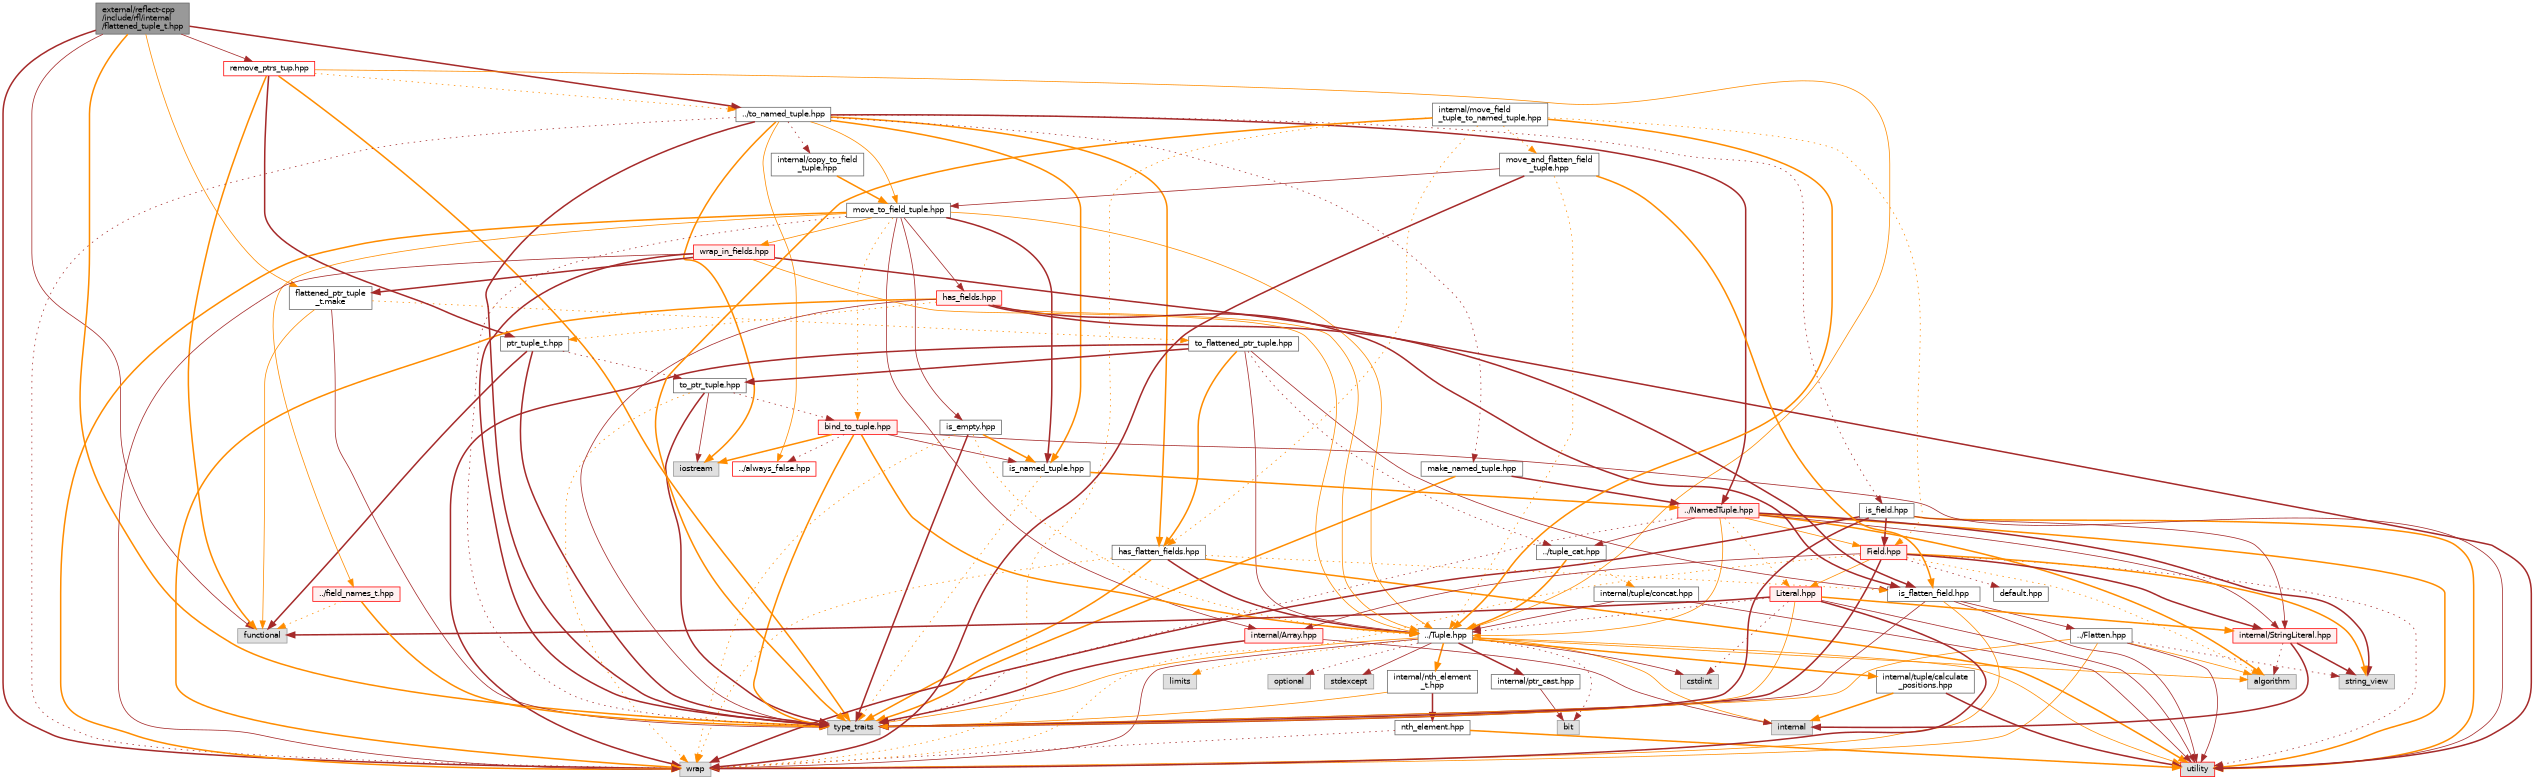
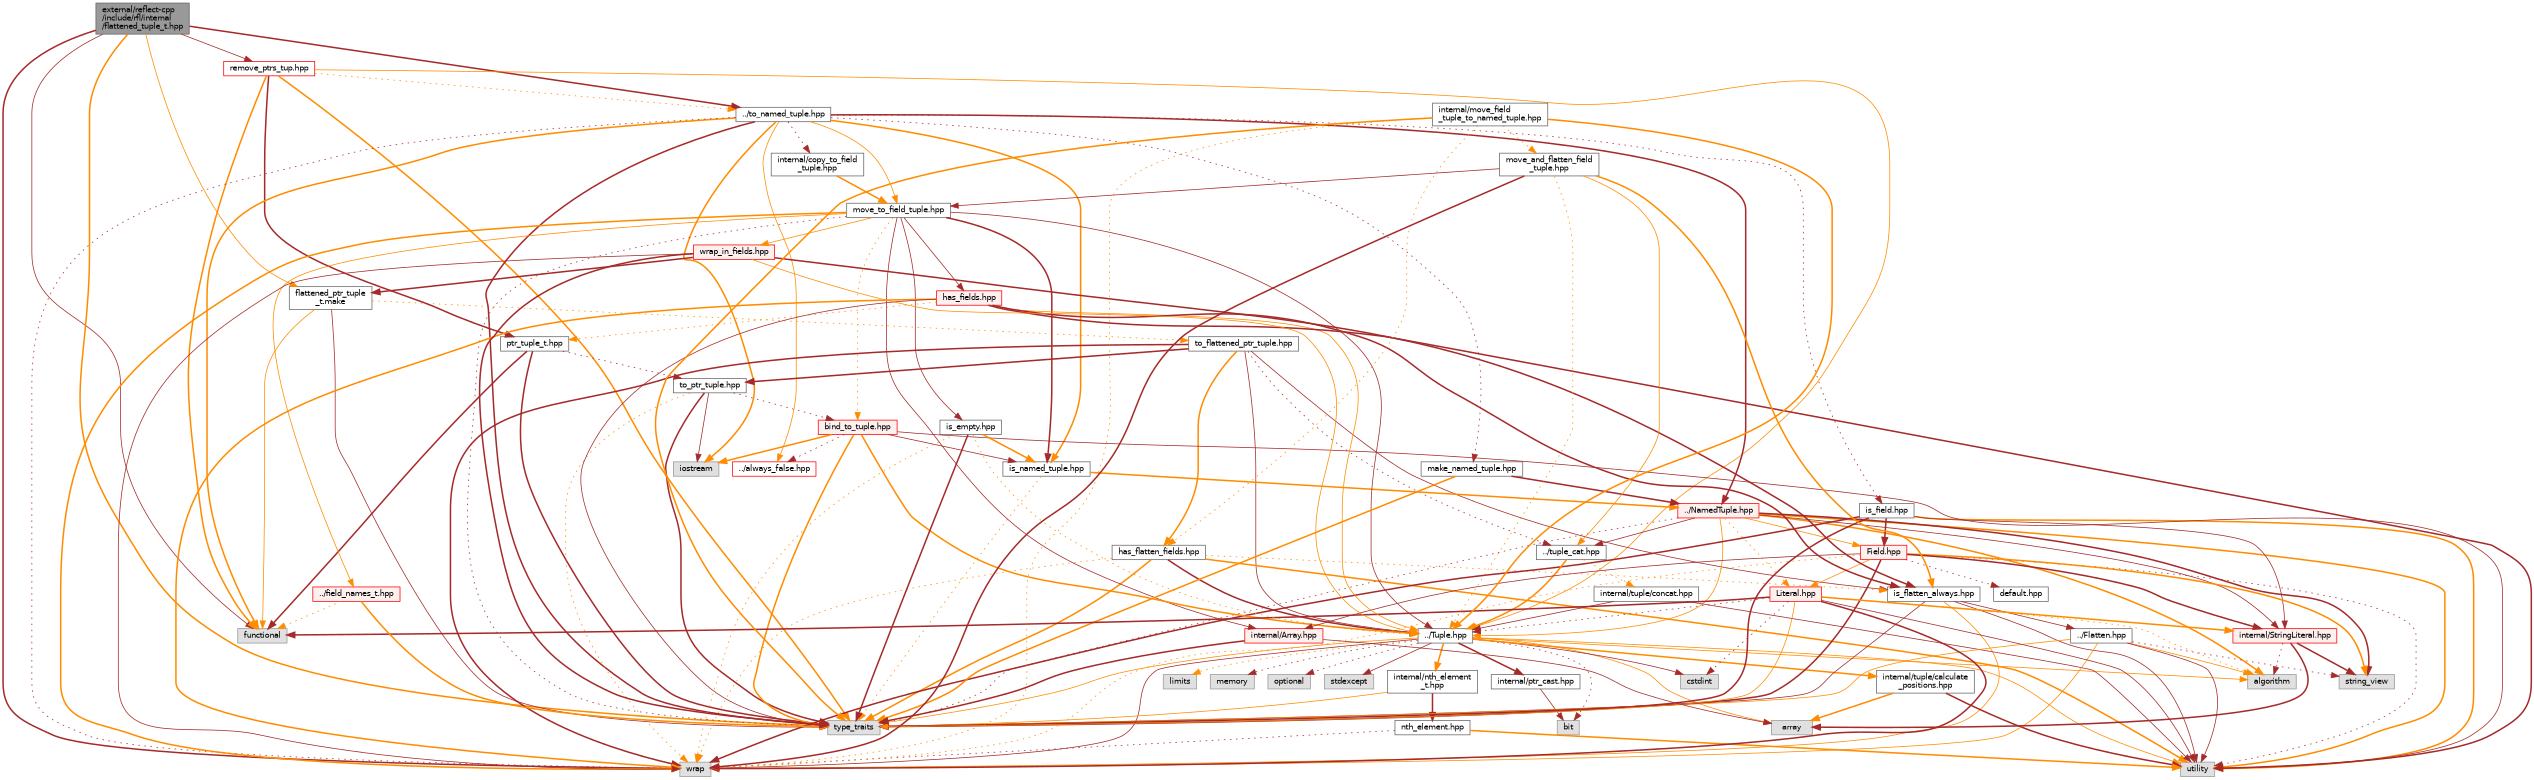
(1149, 181) -> (278, 196)
(1883, 198) -> none
(1306, 308) -> (1306, 308)
none -> (1659, 351)
(1934, 594) -> (1934, 594)
(2086, 596) -> (2135, 628)
none -> (1232, 682)
(1792, 728) -> (1792, 728)
(2198, 769) -> (2198, 769)
